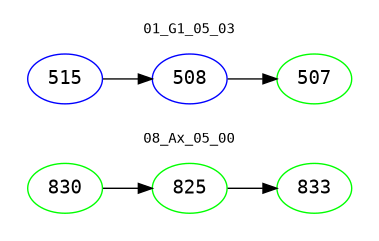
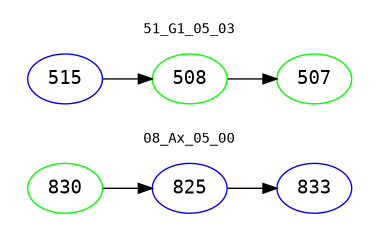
(190, 30) -> (190, 30)
(190, 79) -> (190, 79)
(190, 188) -> (190, 188)
(314, 188) -> (314, 188)
